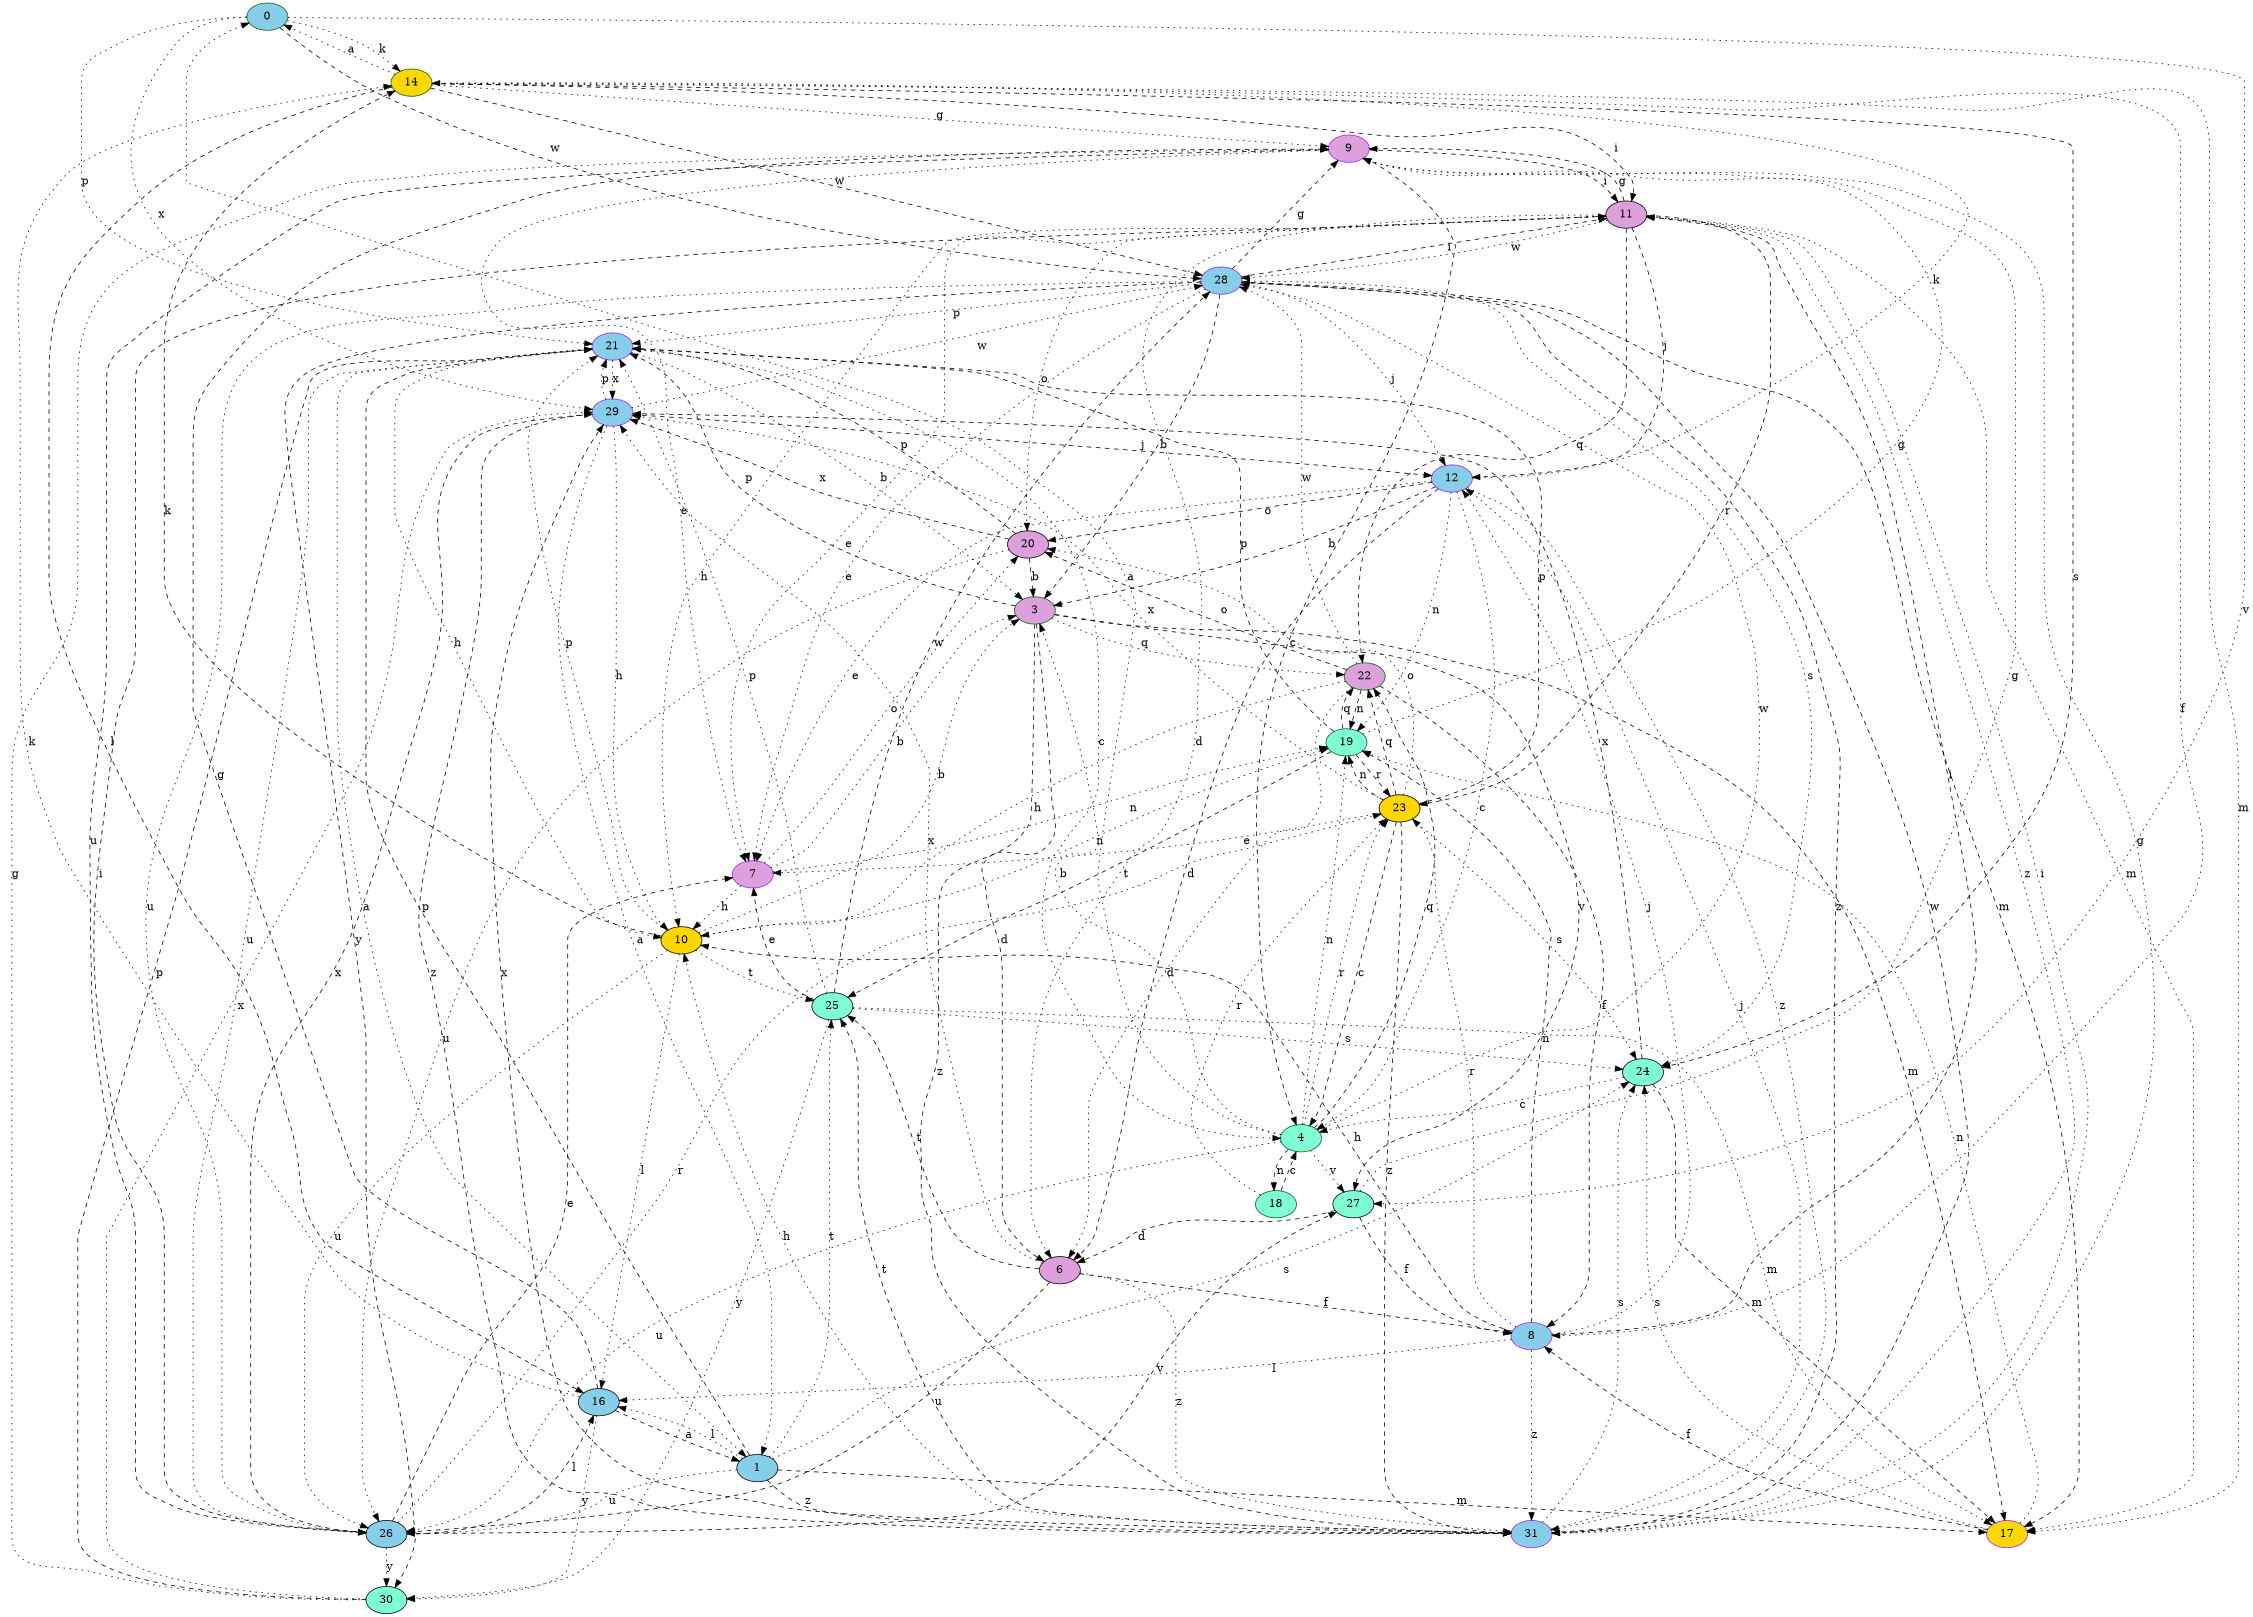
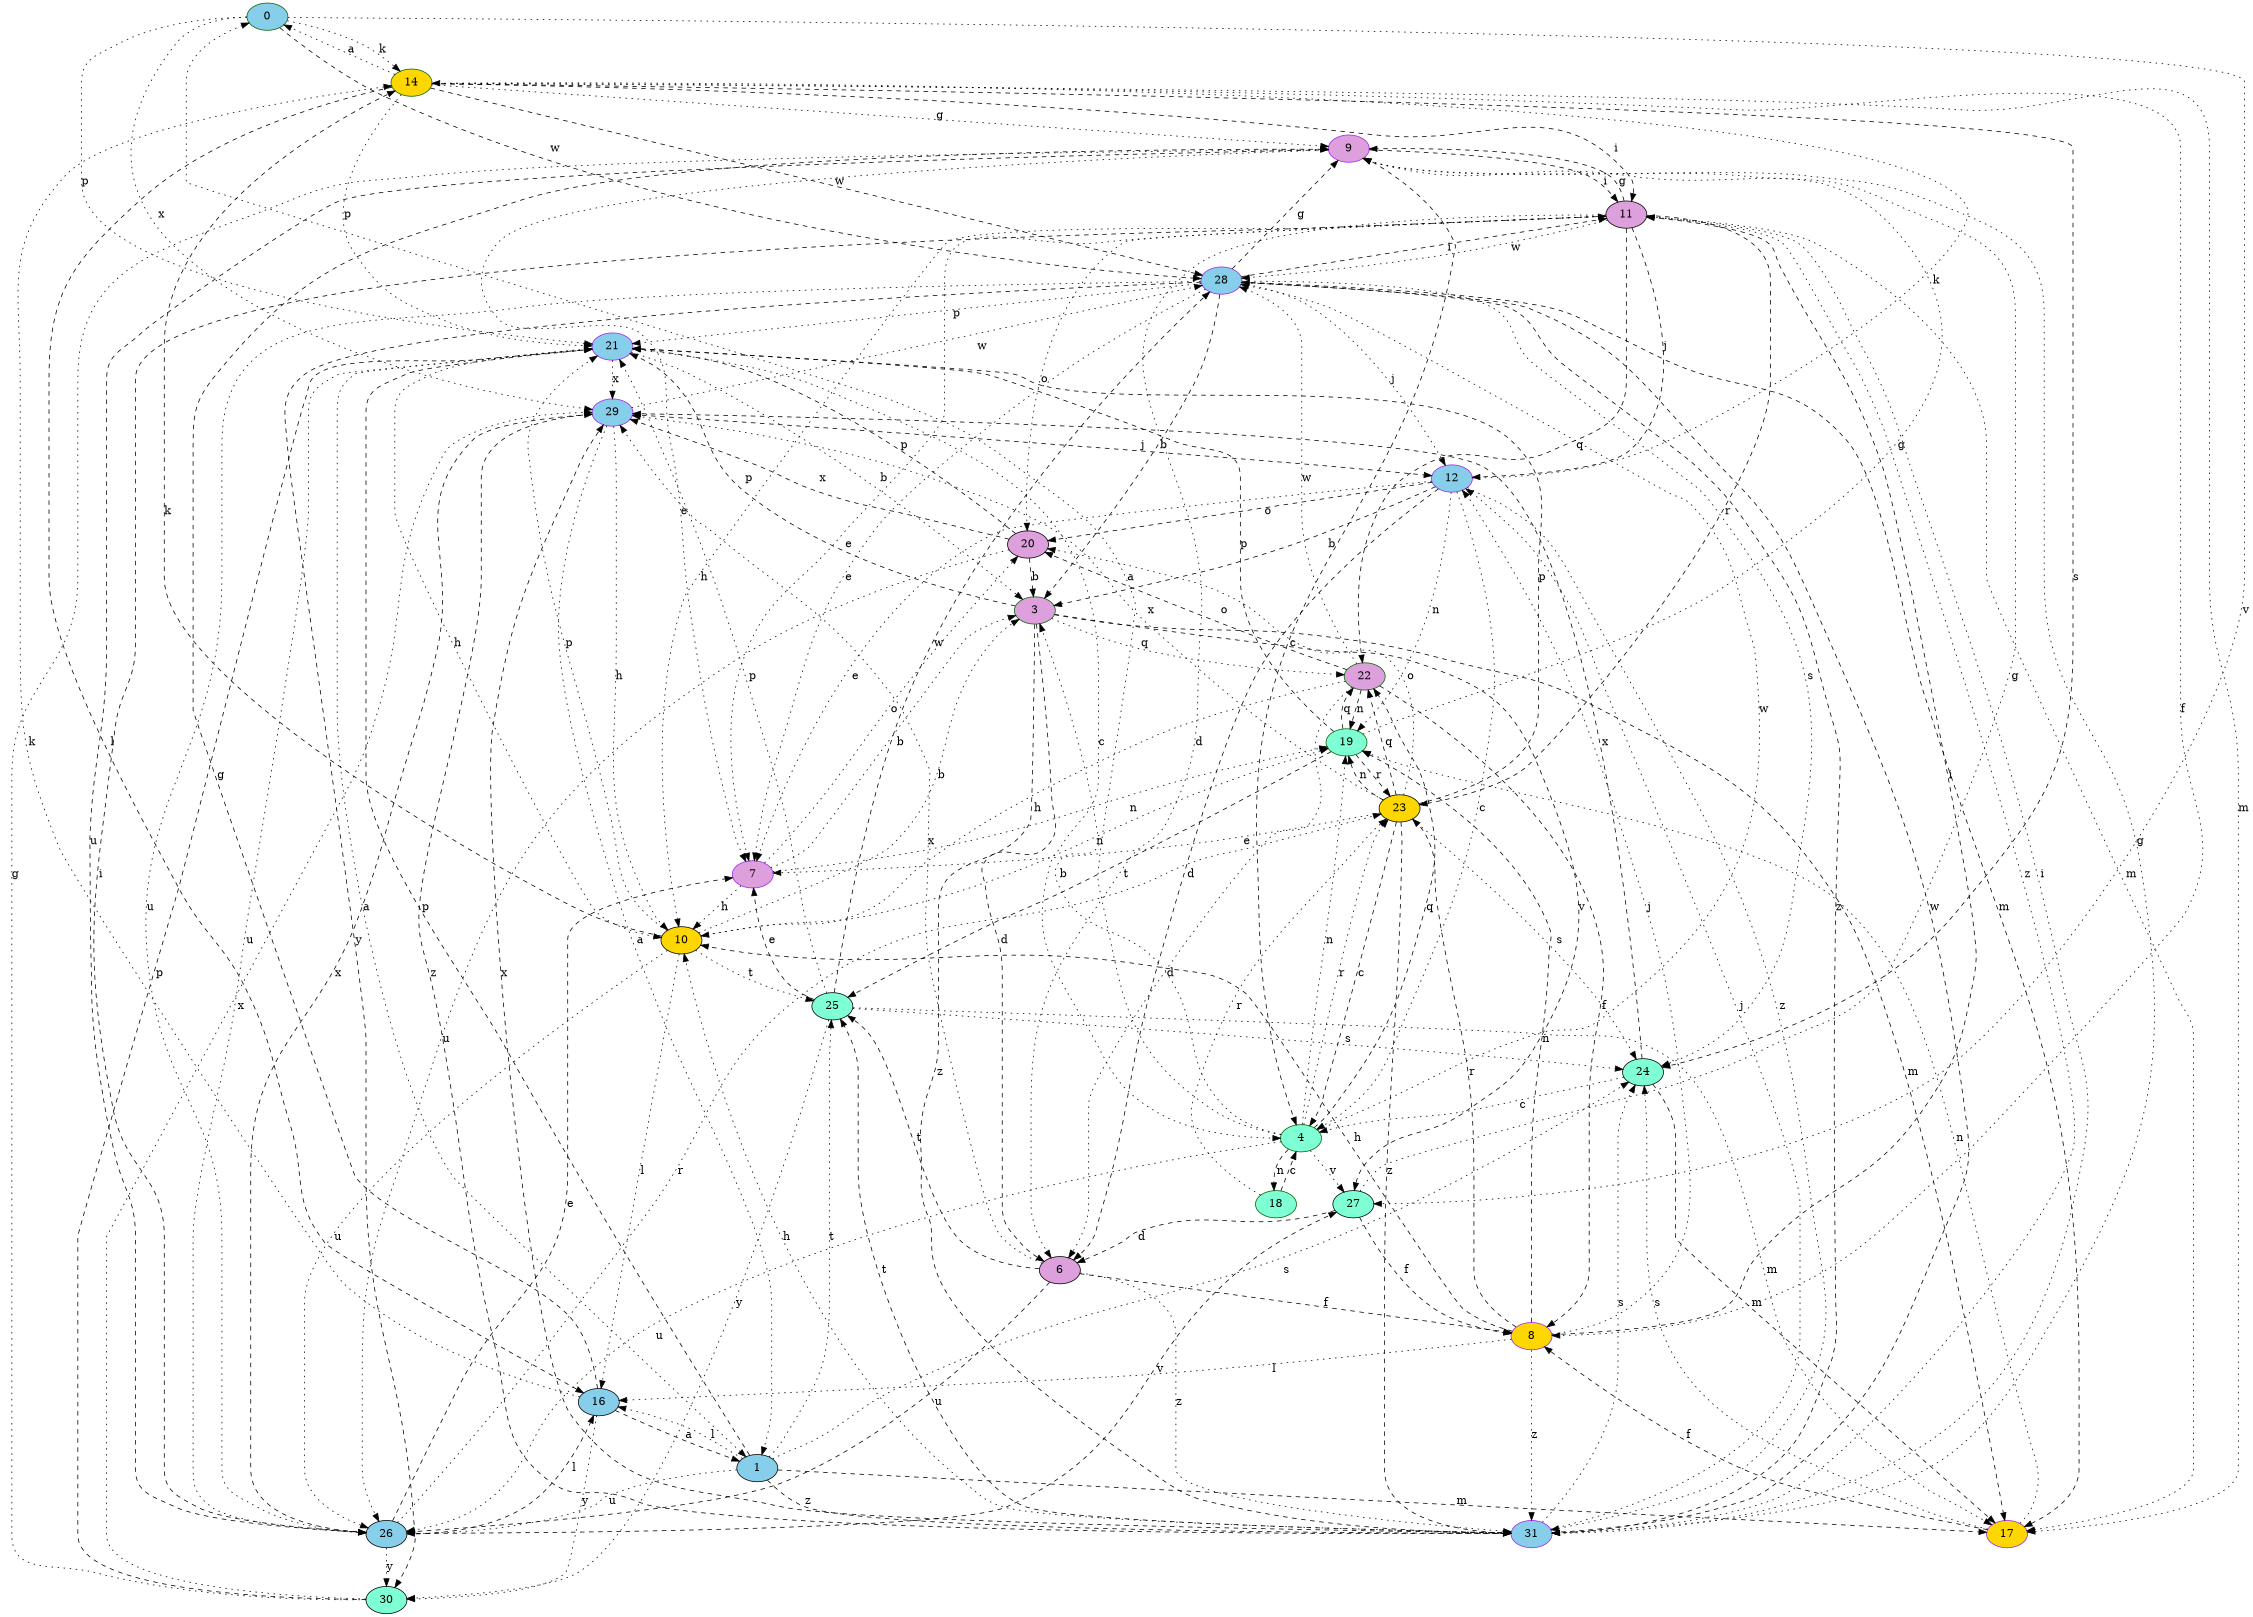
(602, 383) -> (373, 277)
(1469, 1081) -> (1469, 1081)
(1532, 1336) -> (1532, 1336)
